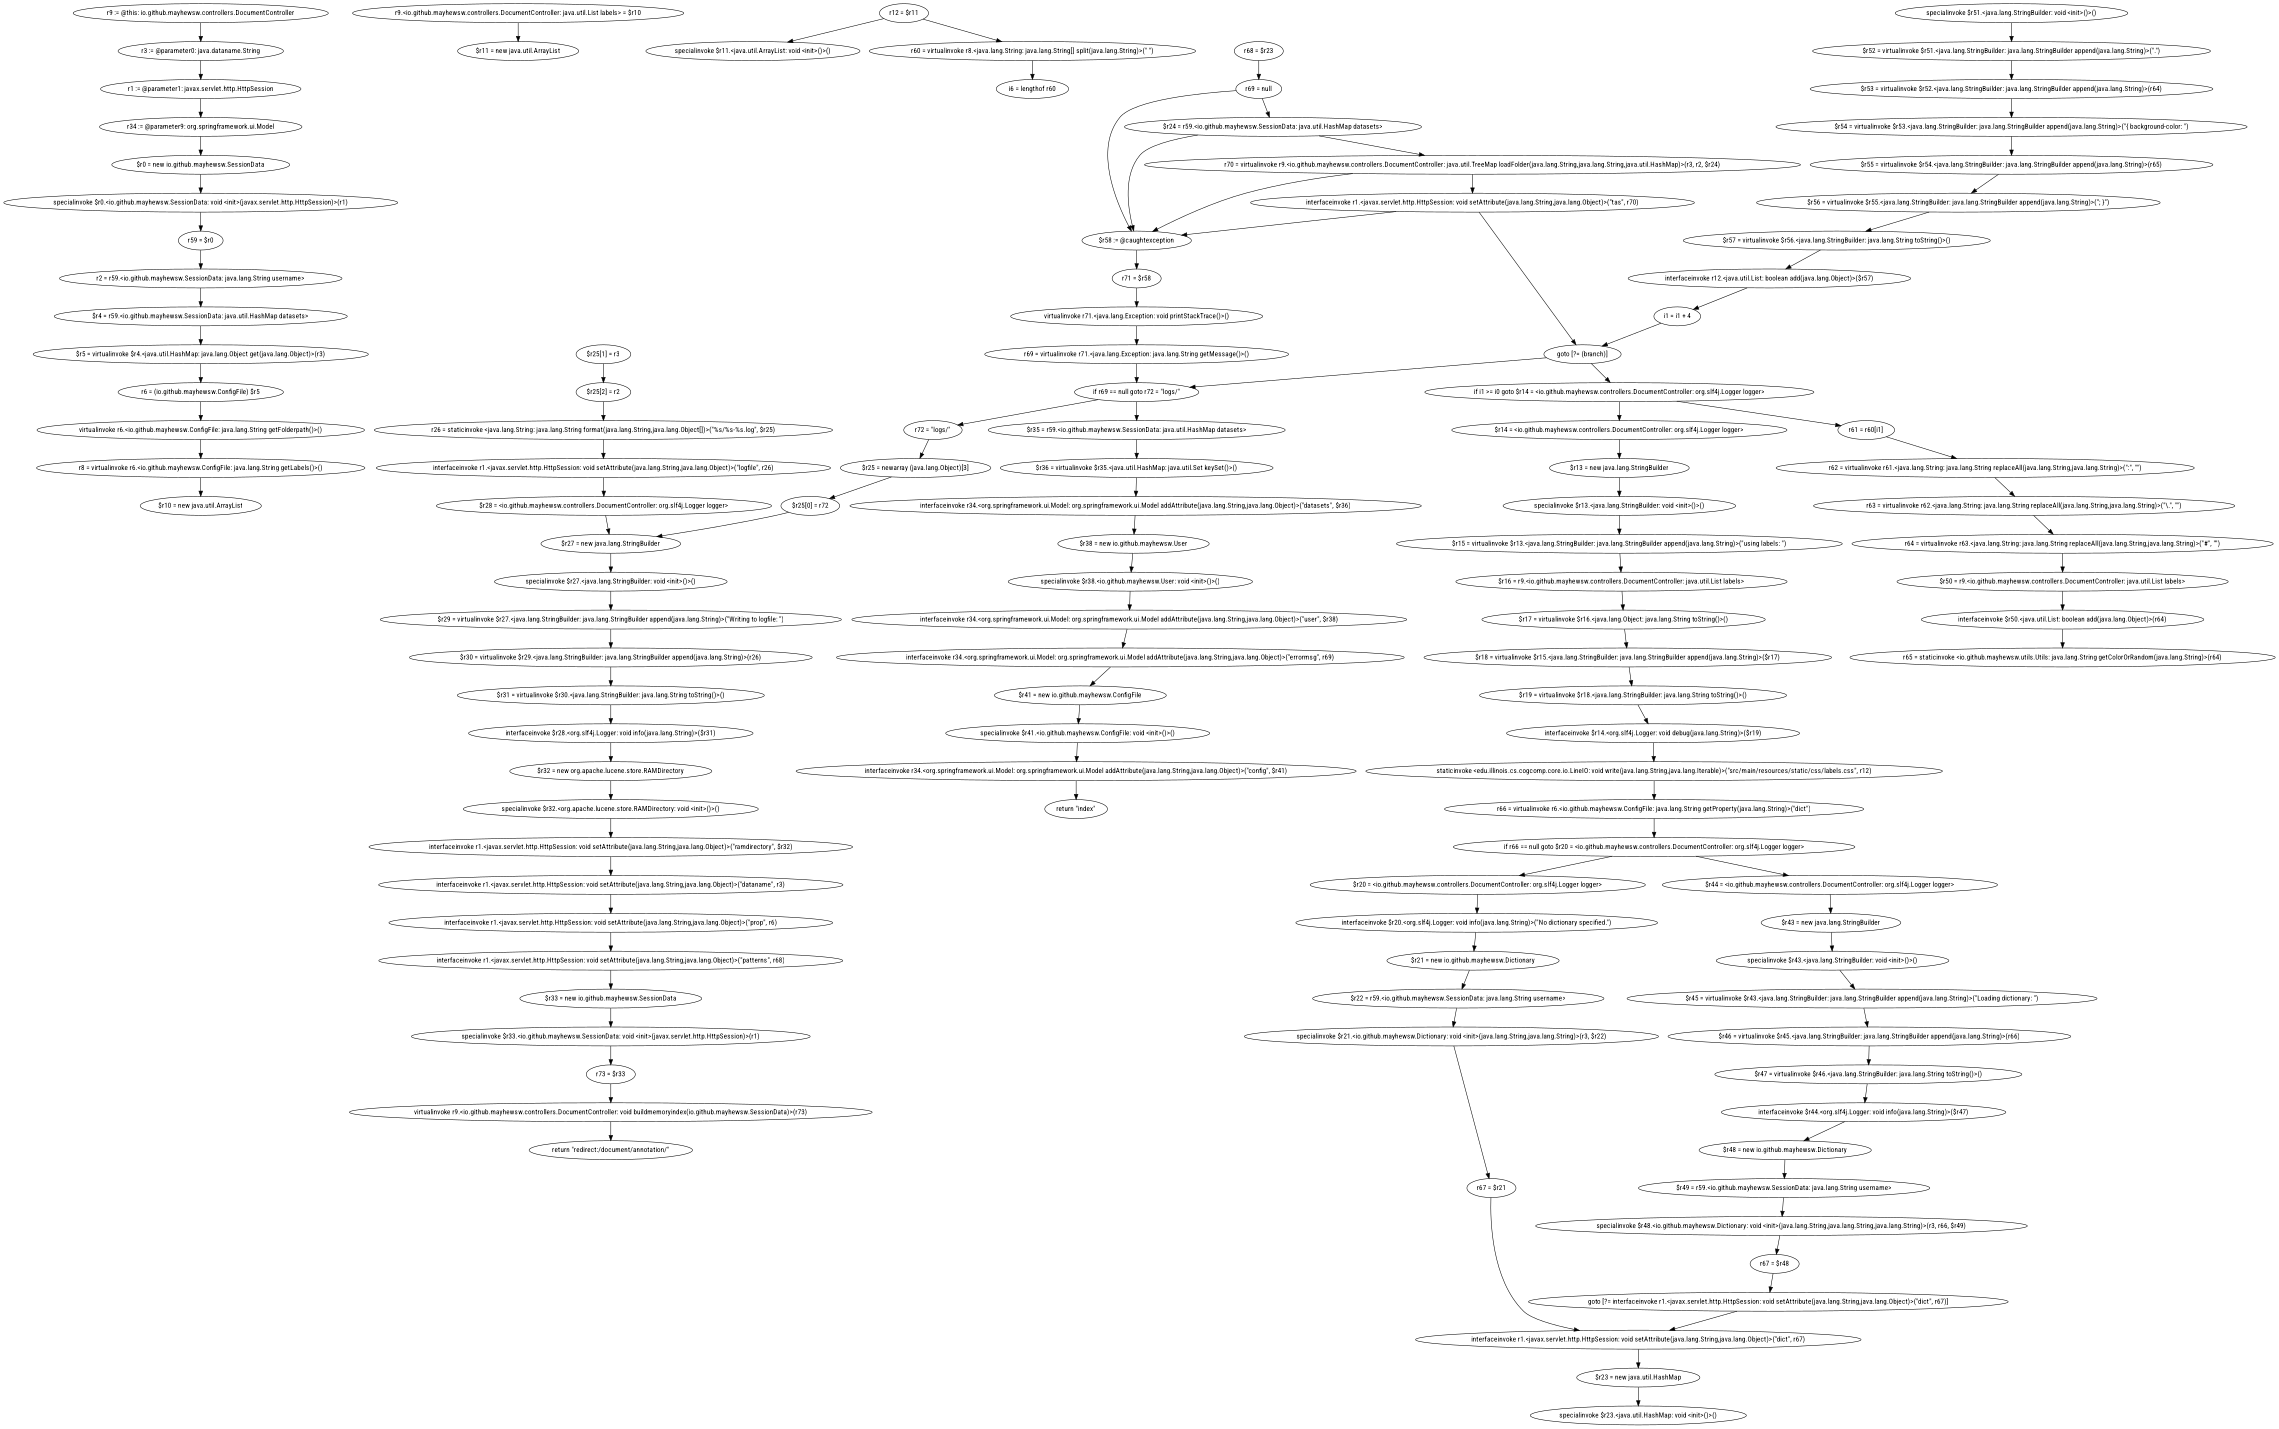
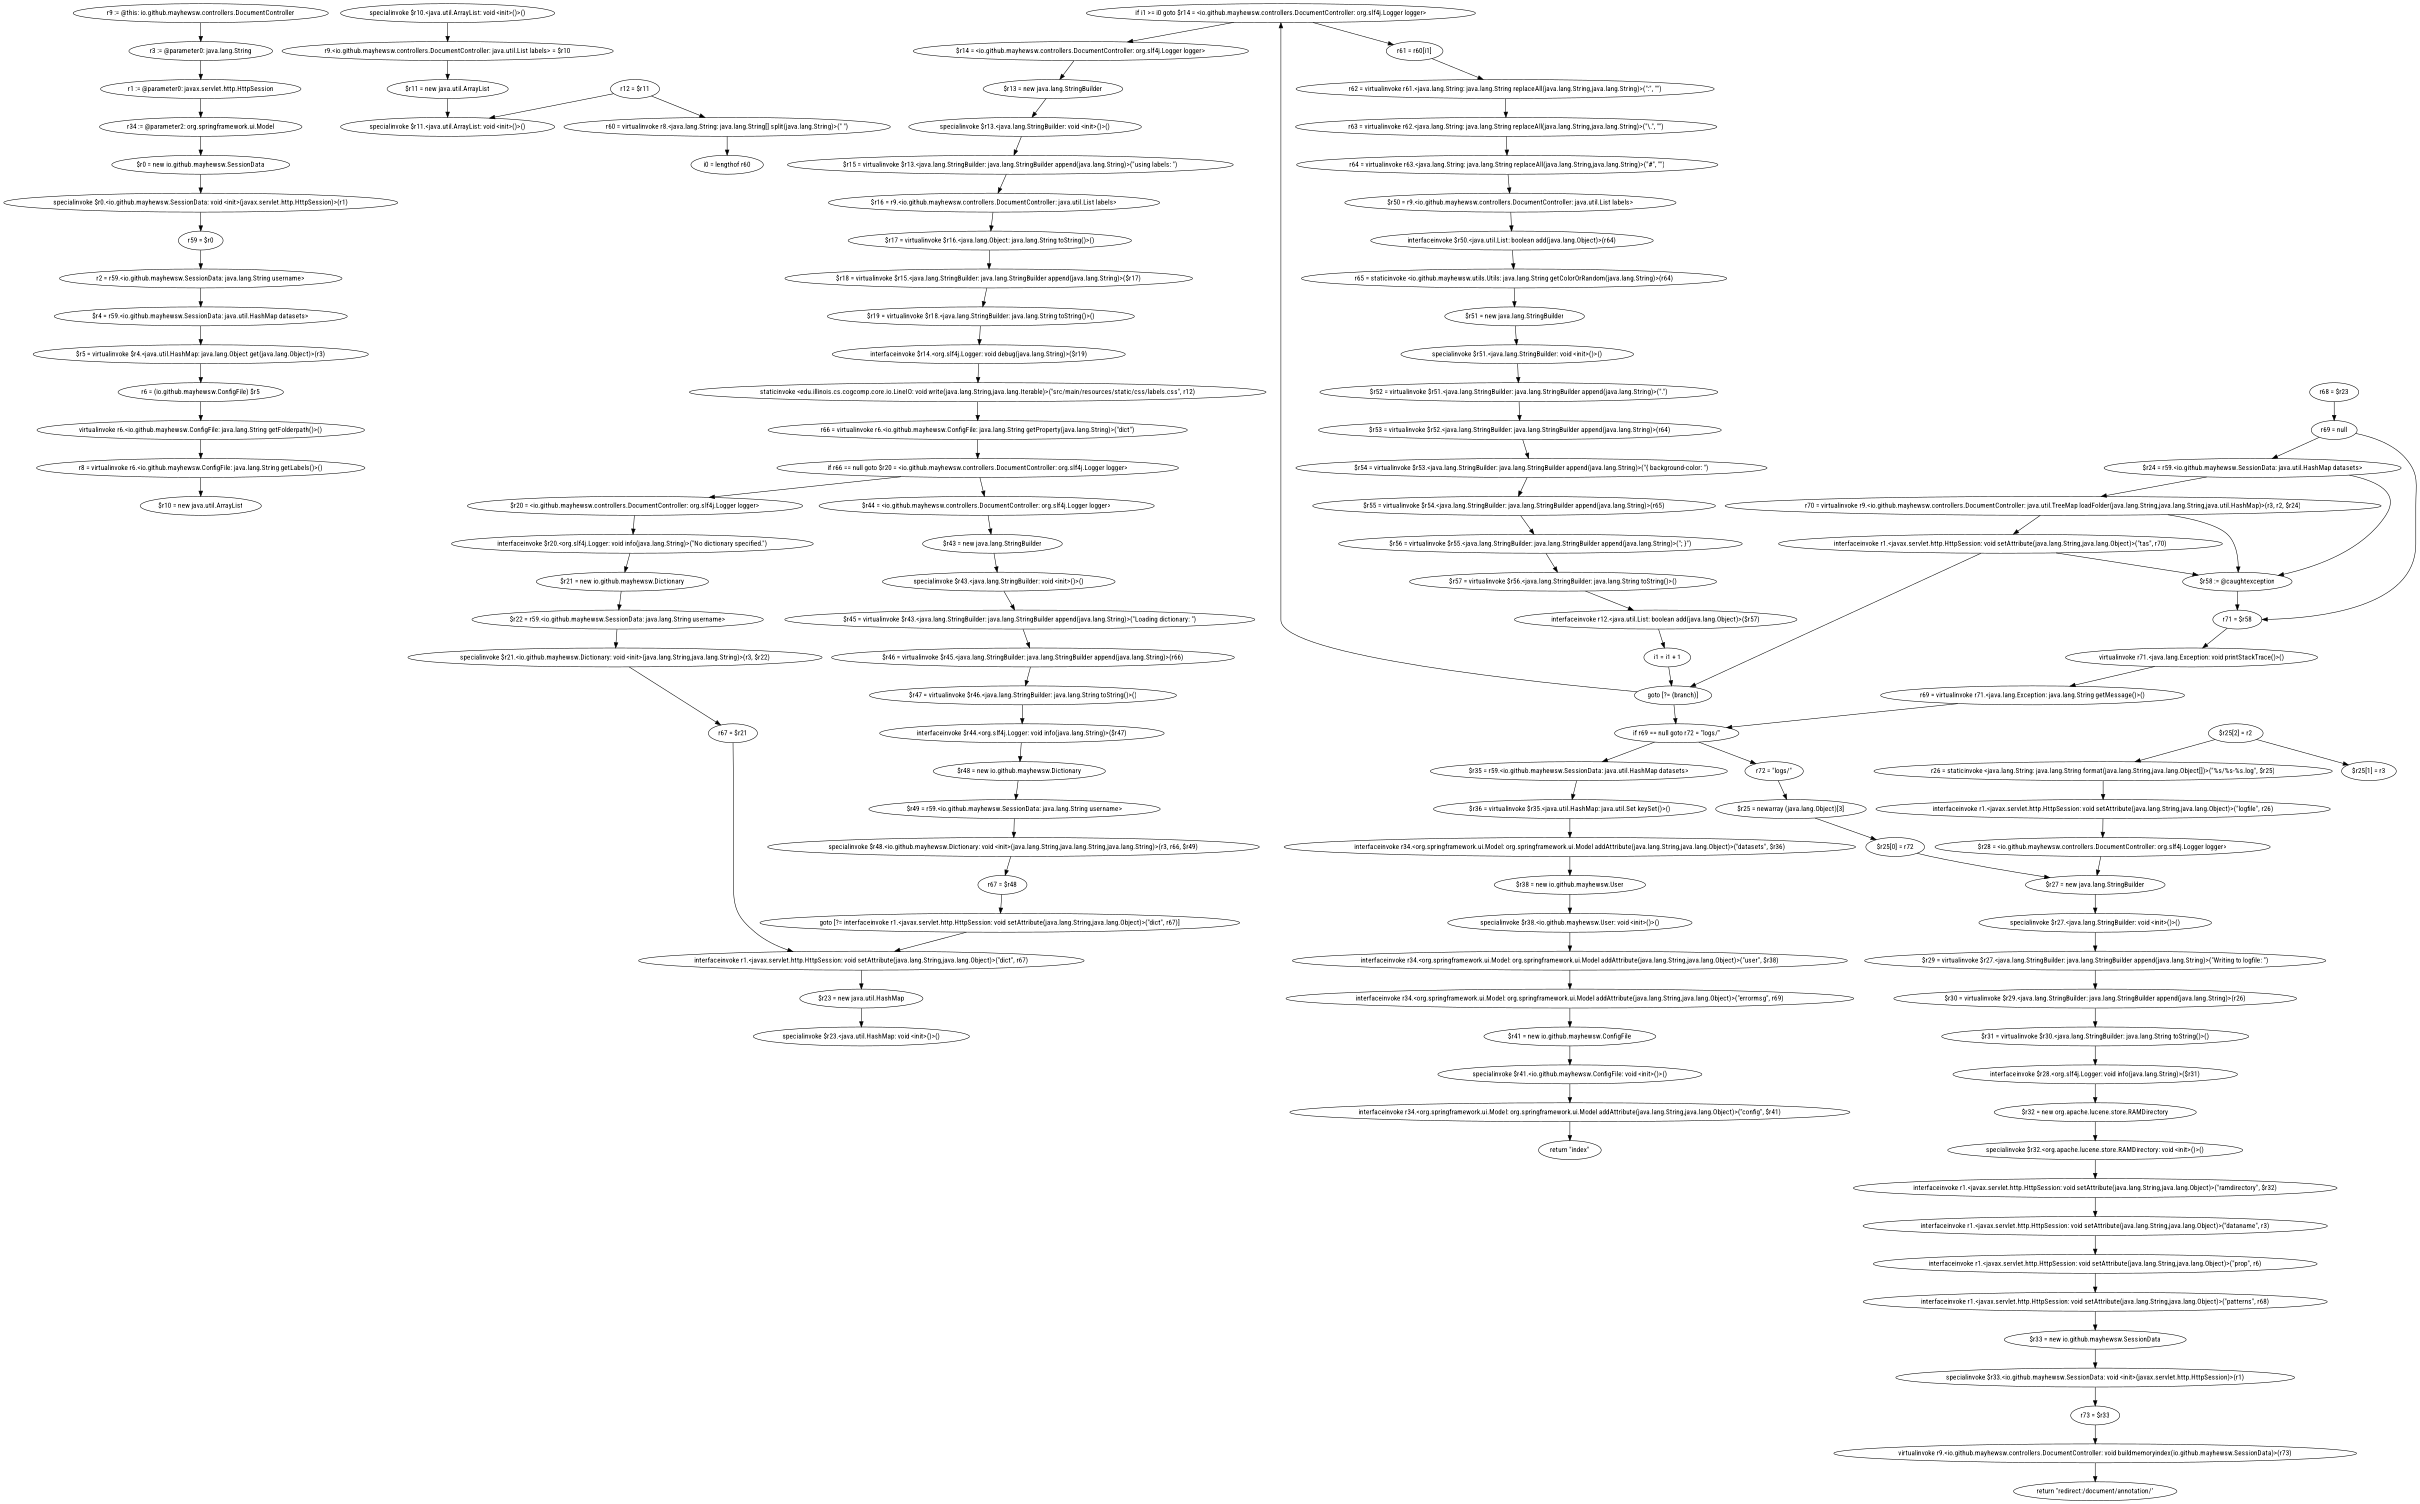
none -> (448, 13)
(201, 51) -> (201, 51)
(201, 89) -> (201, 89)
(1032, 89) -> (727, 165)
none -> (448, 105)
(1122, 116) -> (2412, 562)
(201, 127) -> (201, 127)
none -> (1515, 316)
(1677, 316) -> (1667, 657)
(603, 371) -> (2300, 751)
